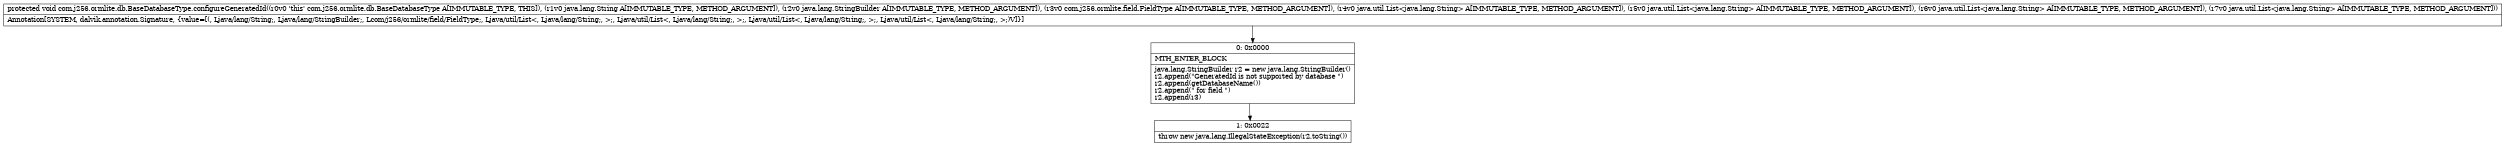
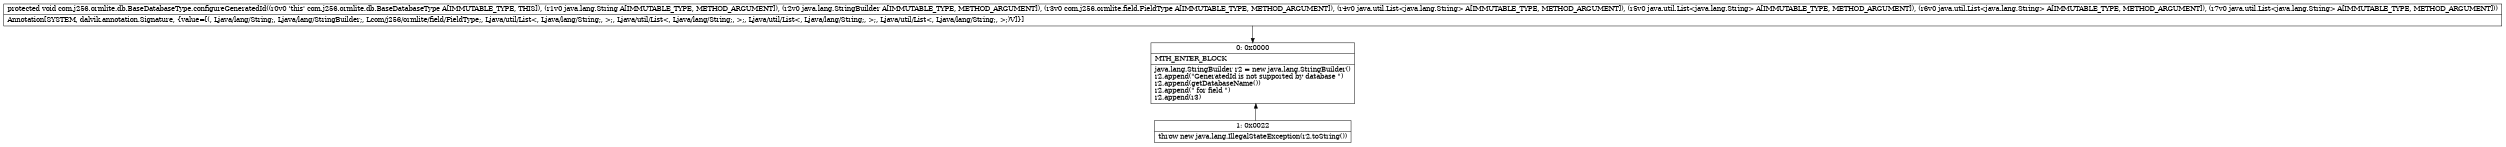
(1250, 110) -> (1256, 114)
